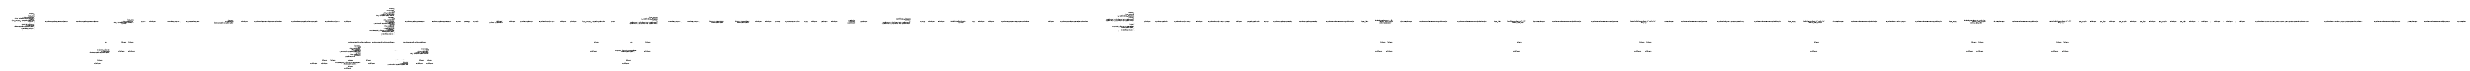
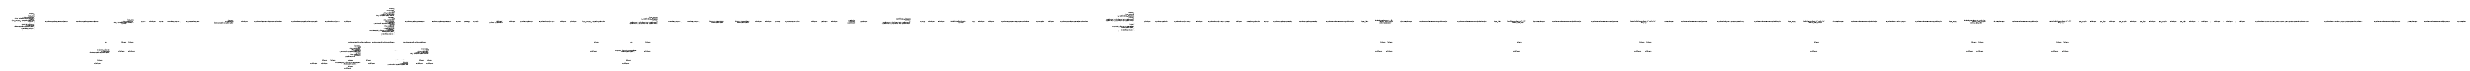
none -> (161, 22)
(613, 22) -> none
(806, 22) -> none
none -> (1040, 22)
(1253, 22) -> (1253, 22)
